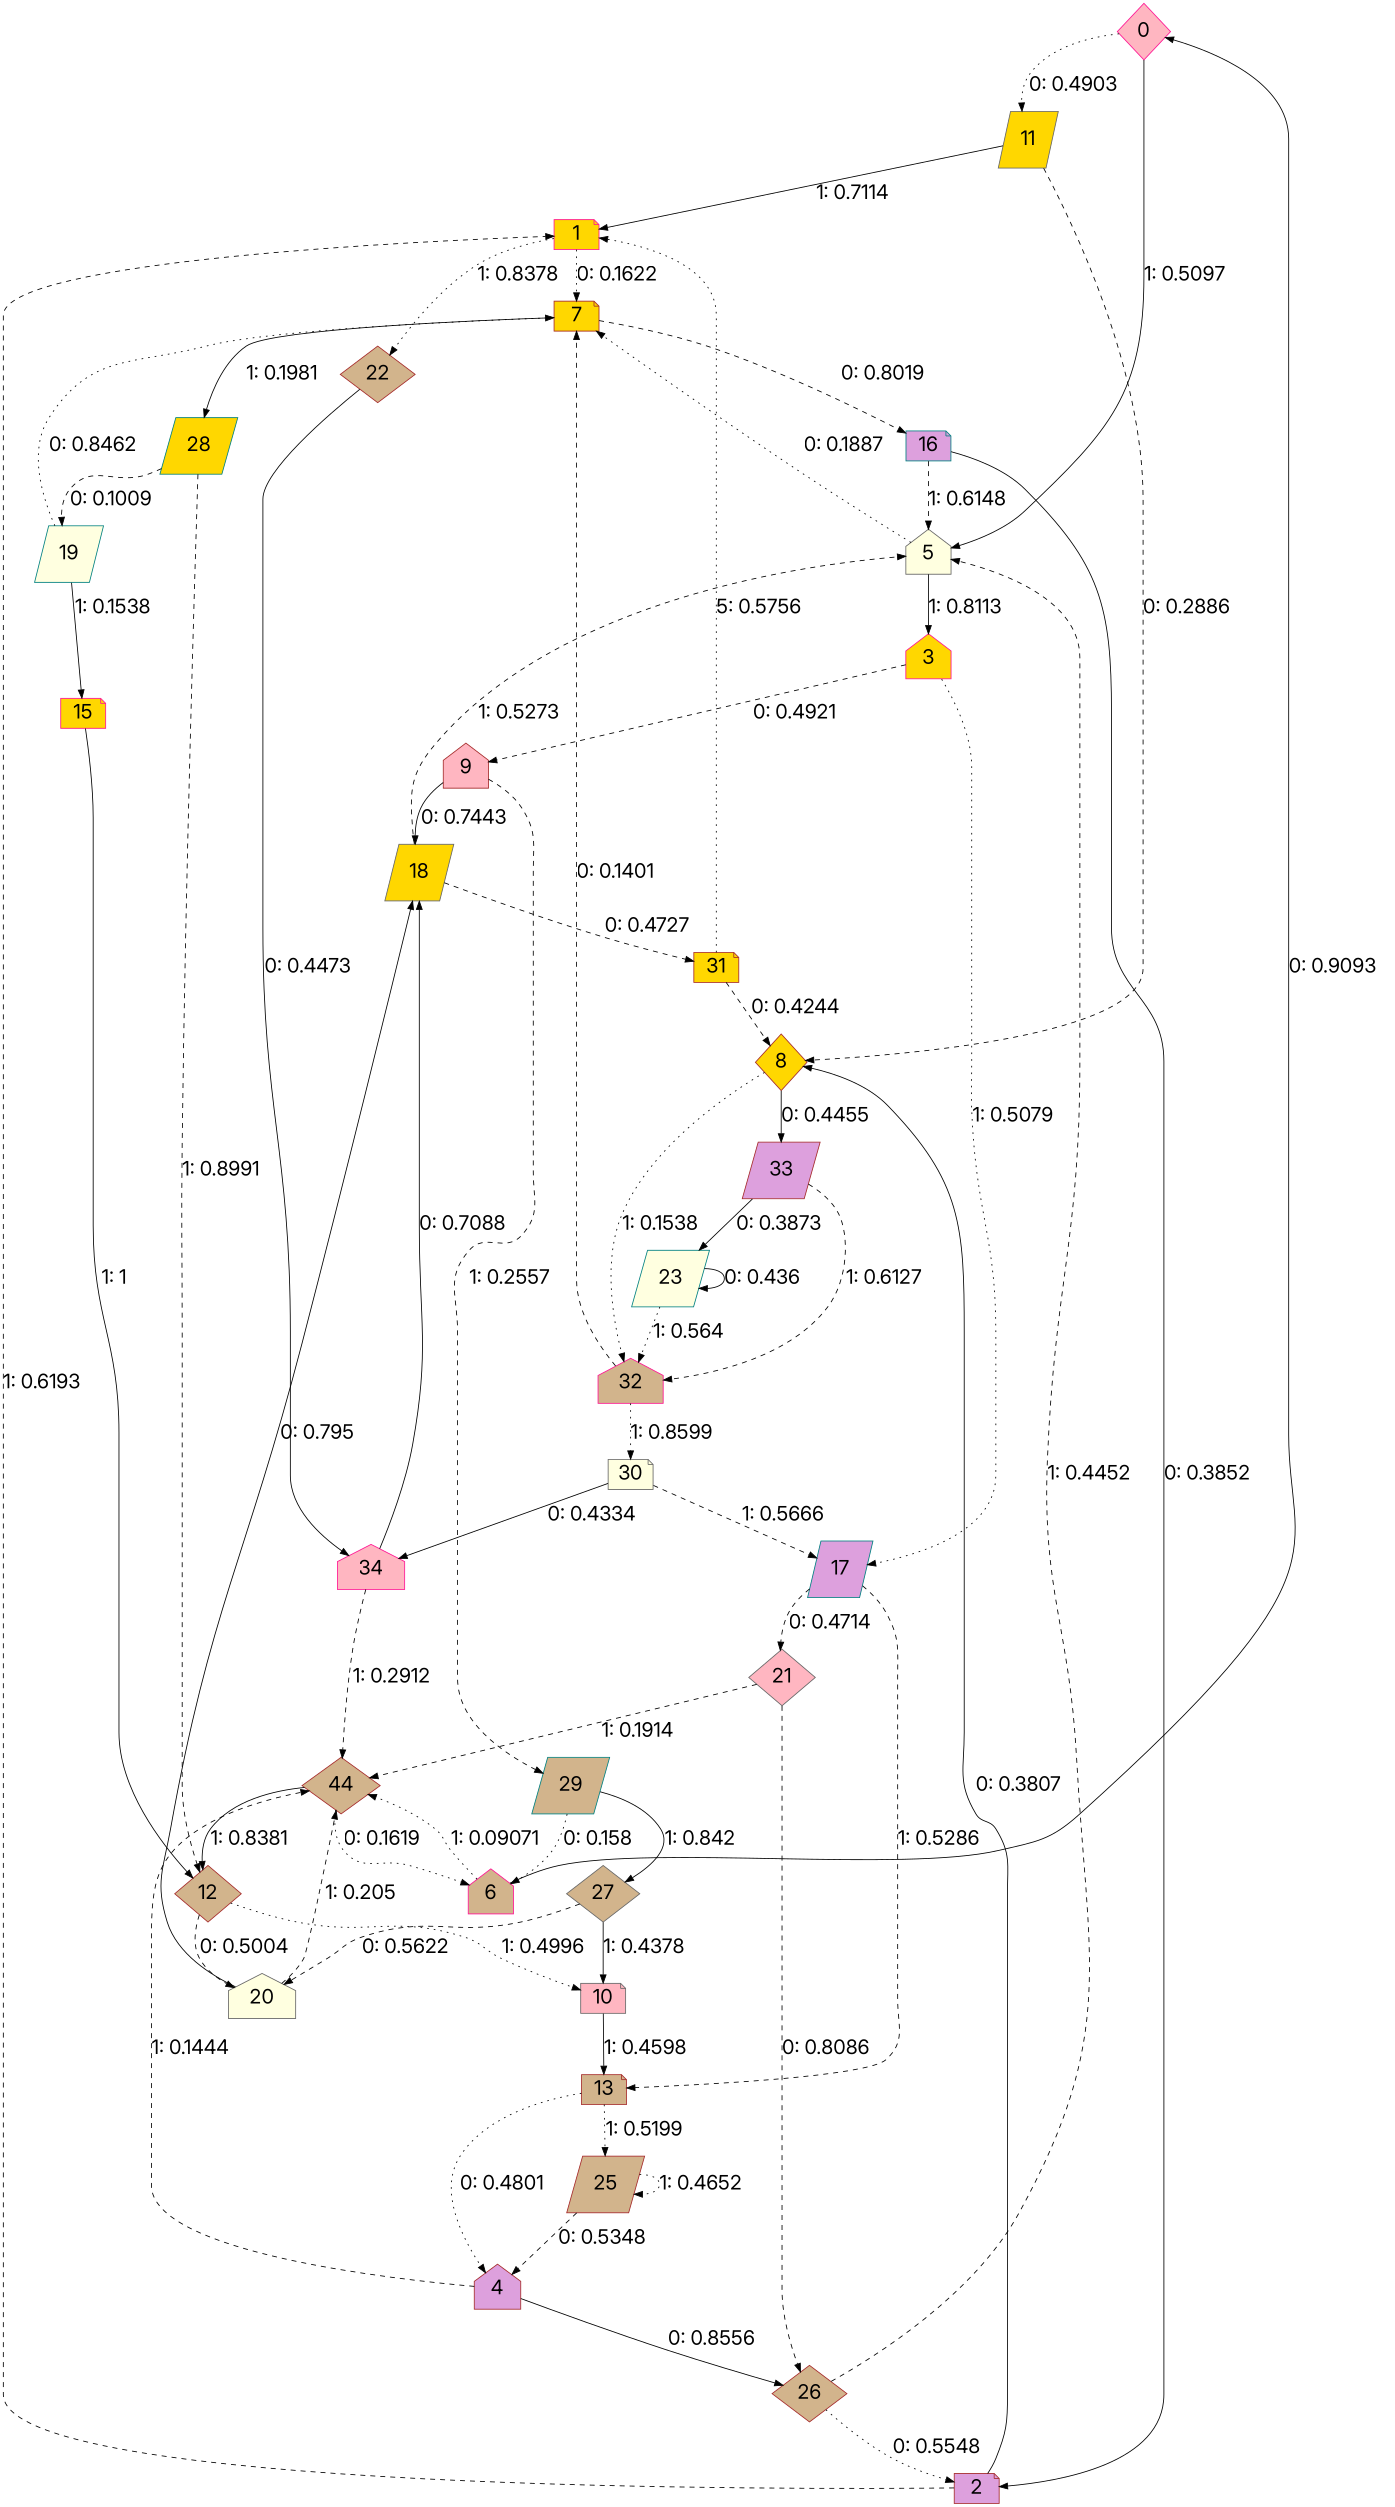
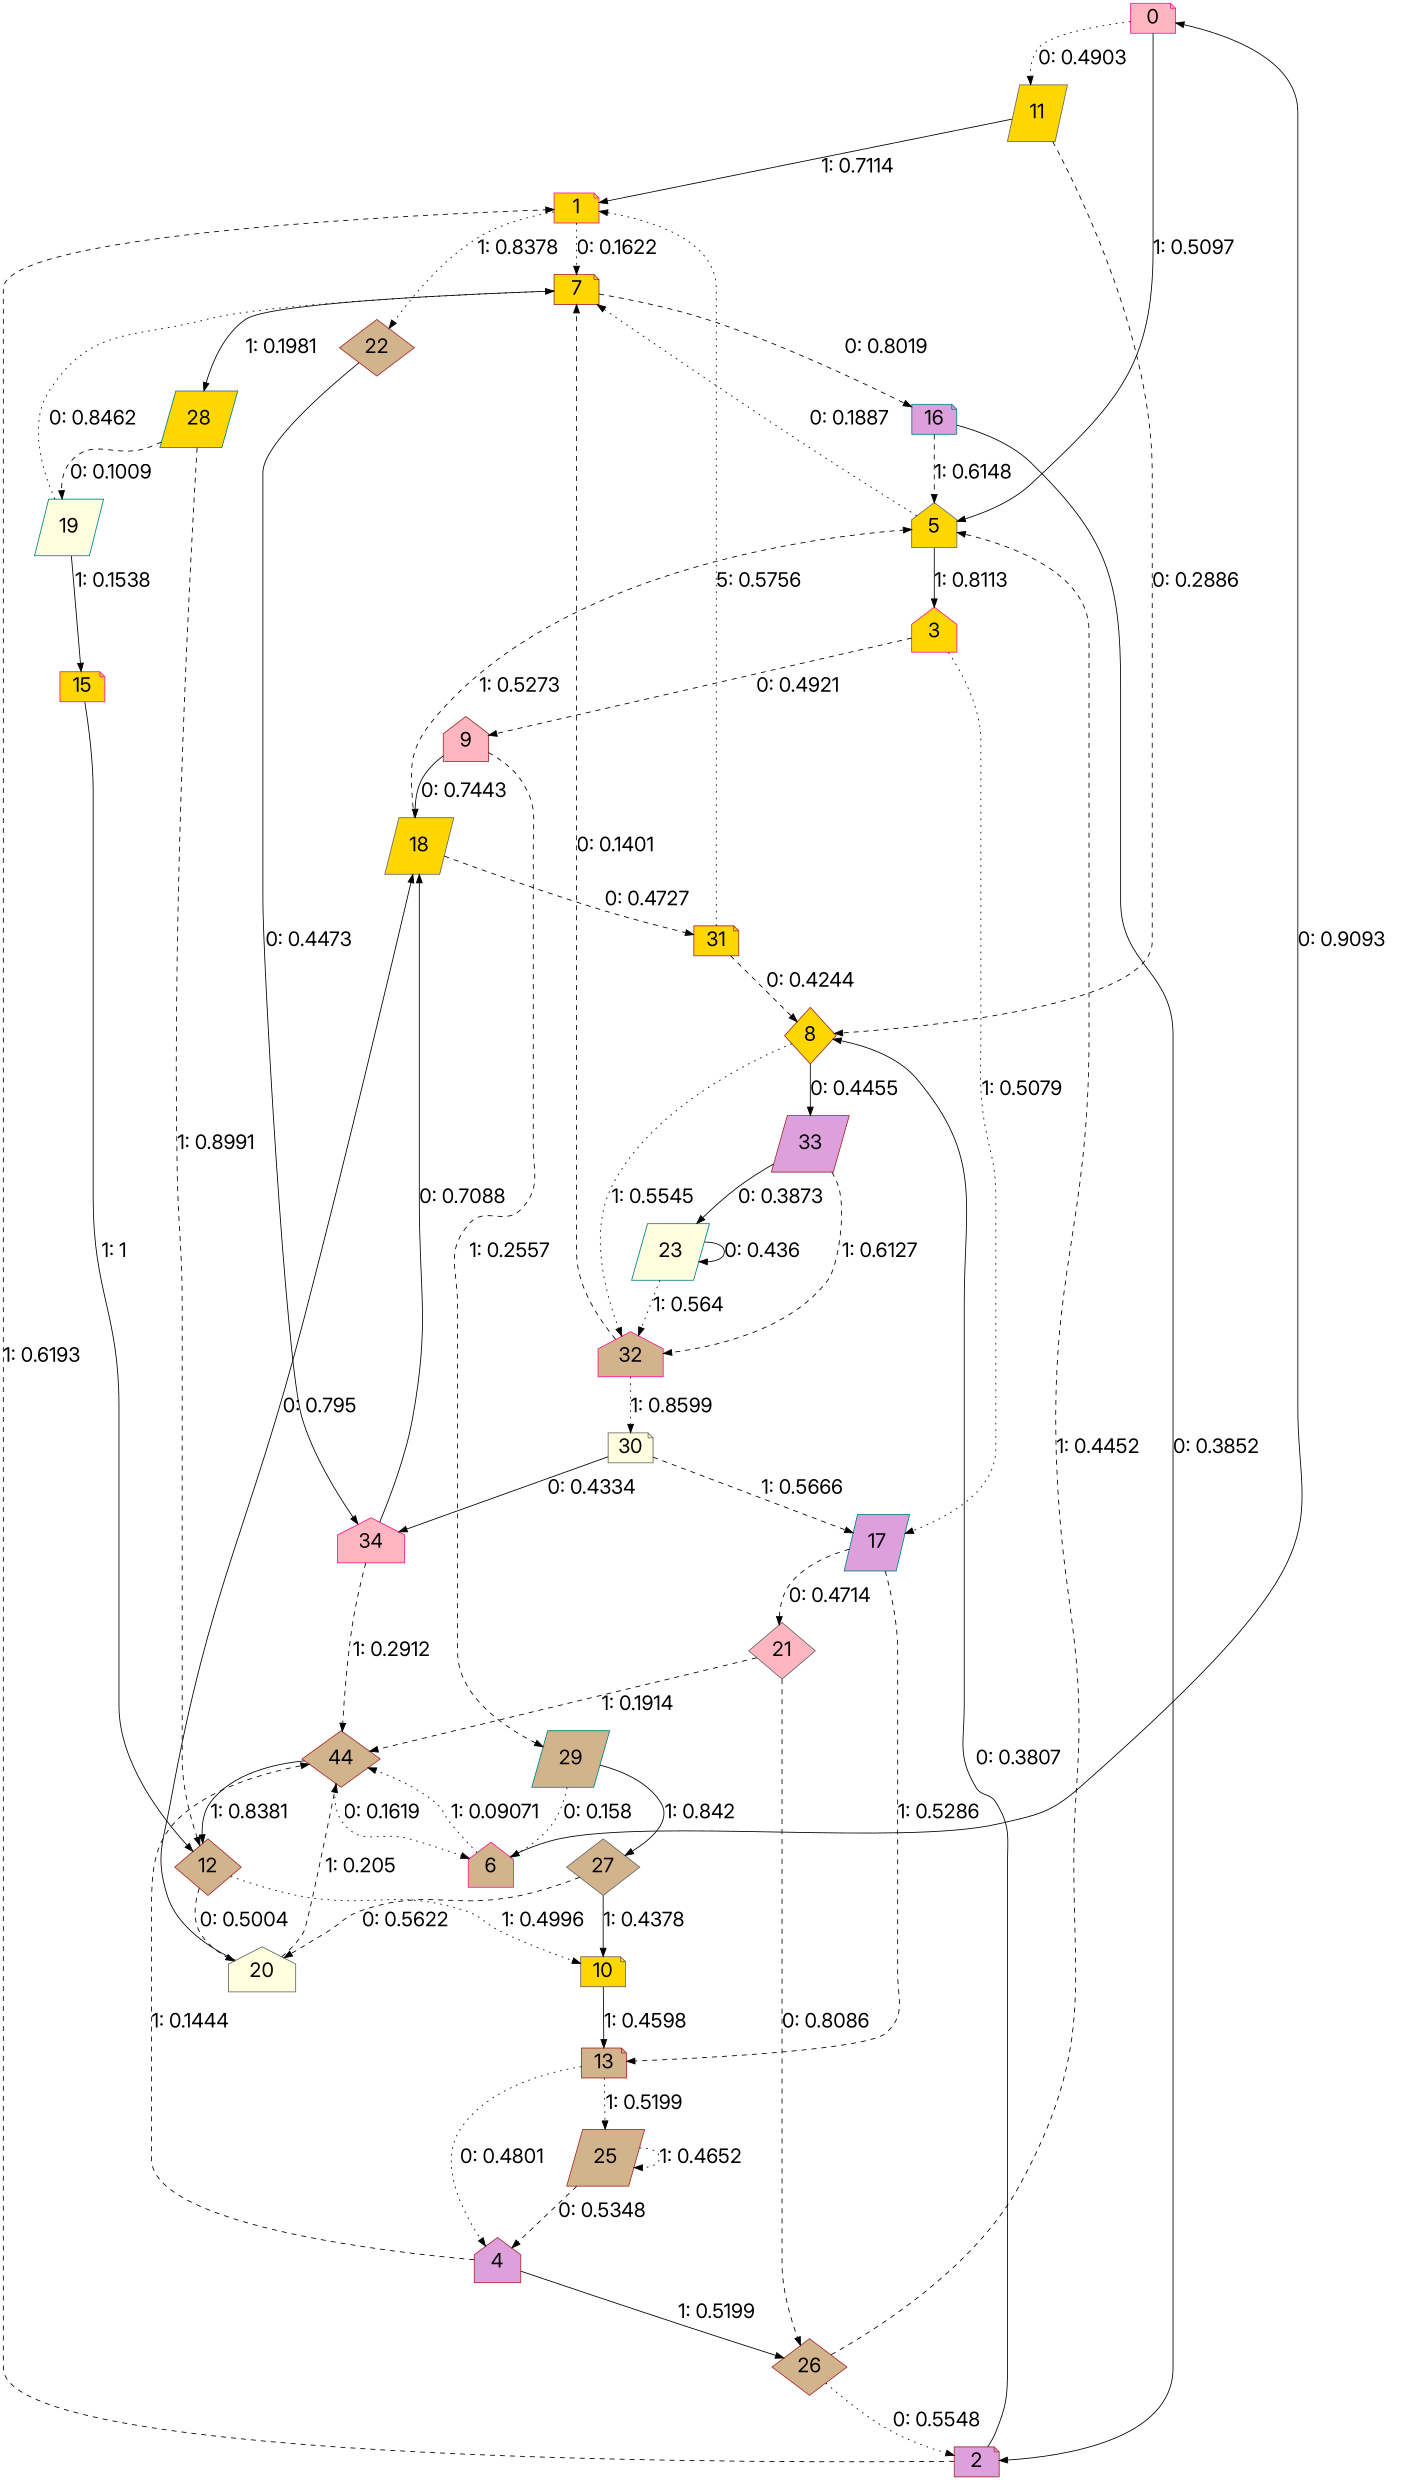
(1144, 32) -> (1153, 18)
(928, 554) -> (934, 527)
(668, 1225) -> (661, 1198)
(603, 1998) -> (603, 1972)
(719, 2340) -> (724, 2313)
